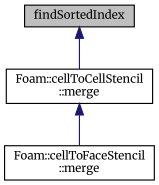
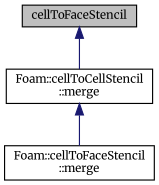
(79, 16) -> (79, 16)
